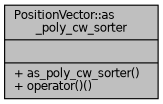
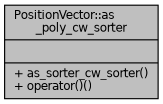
(77, 74) -> (81, 74)
